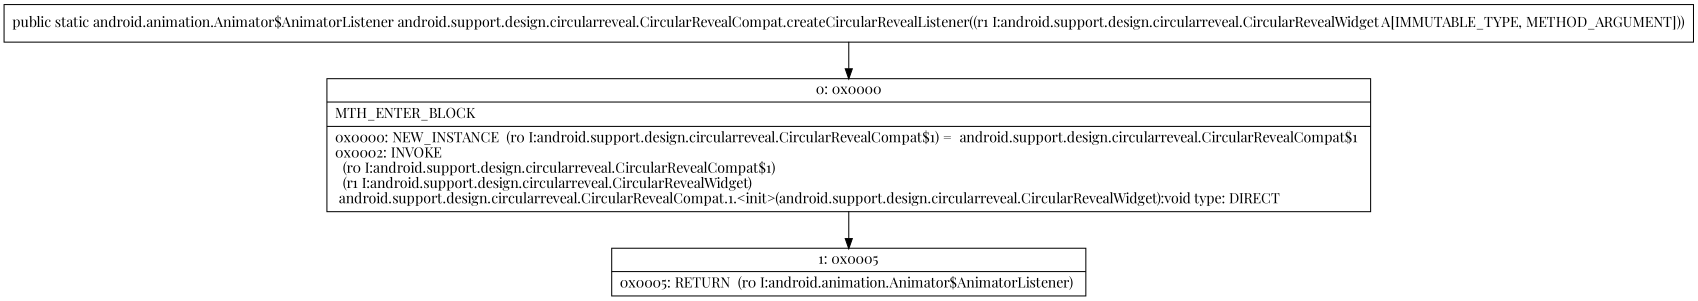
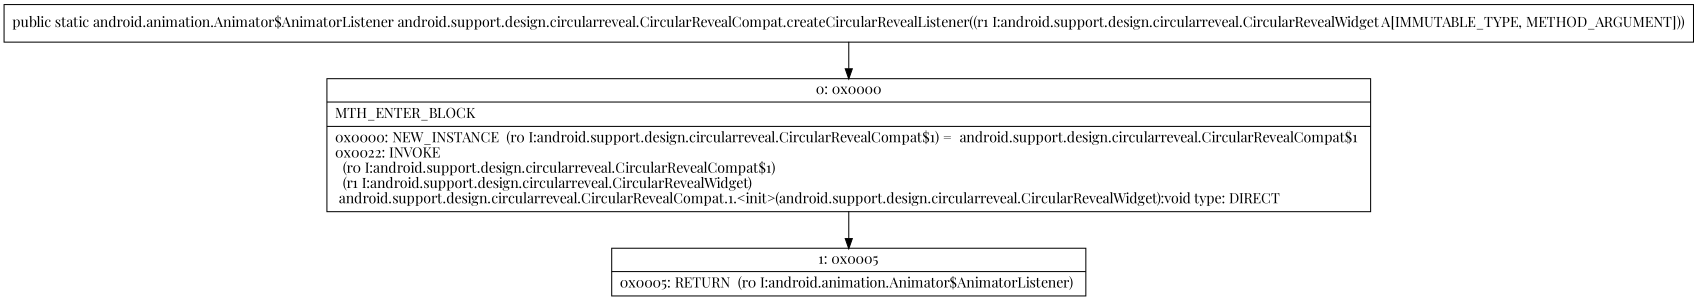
(392, 153) -> (392, 153)
